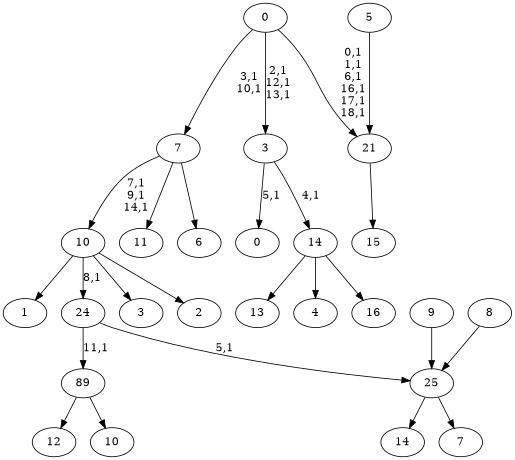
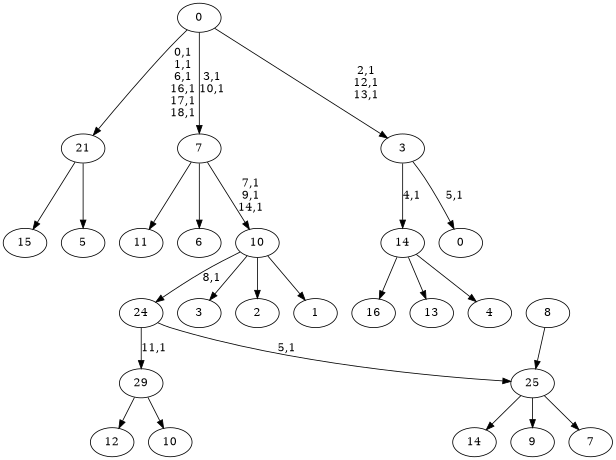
(370, 79) -> (83, 192)
(432, 344) -> (533, 409)
(83, 383) -> (141, 383)
